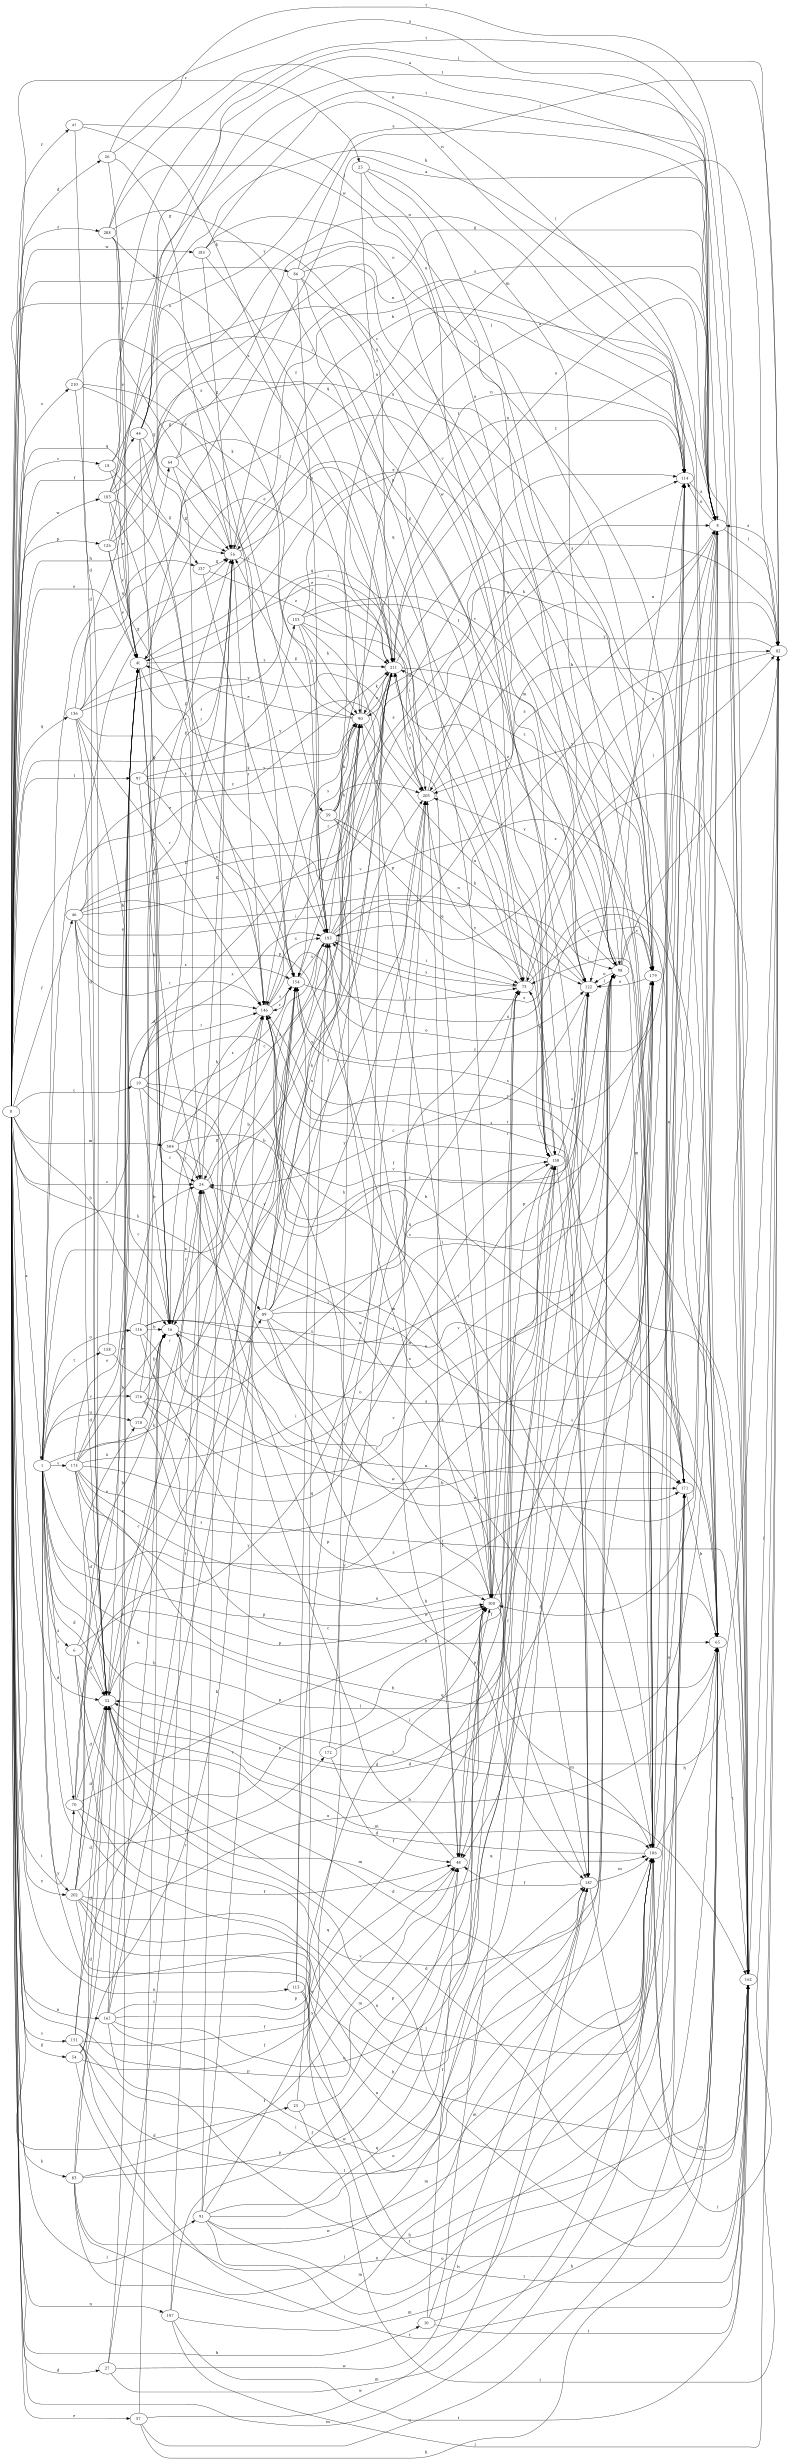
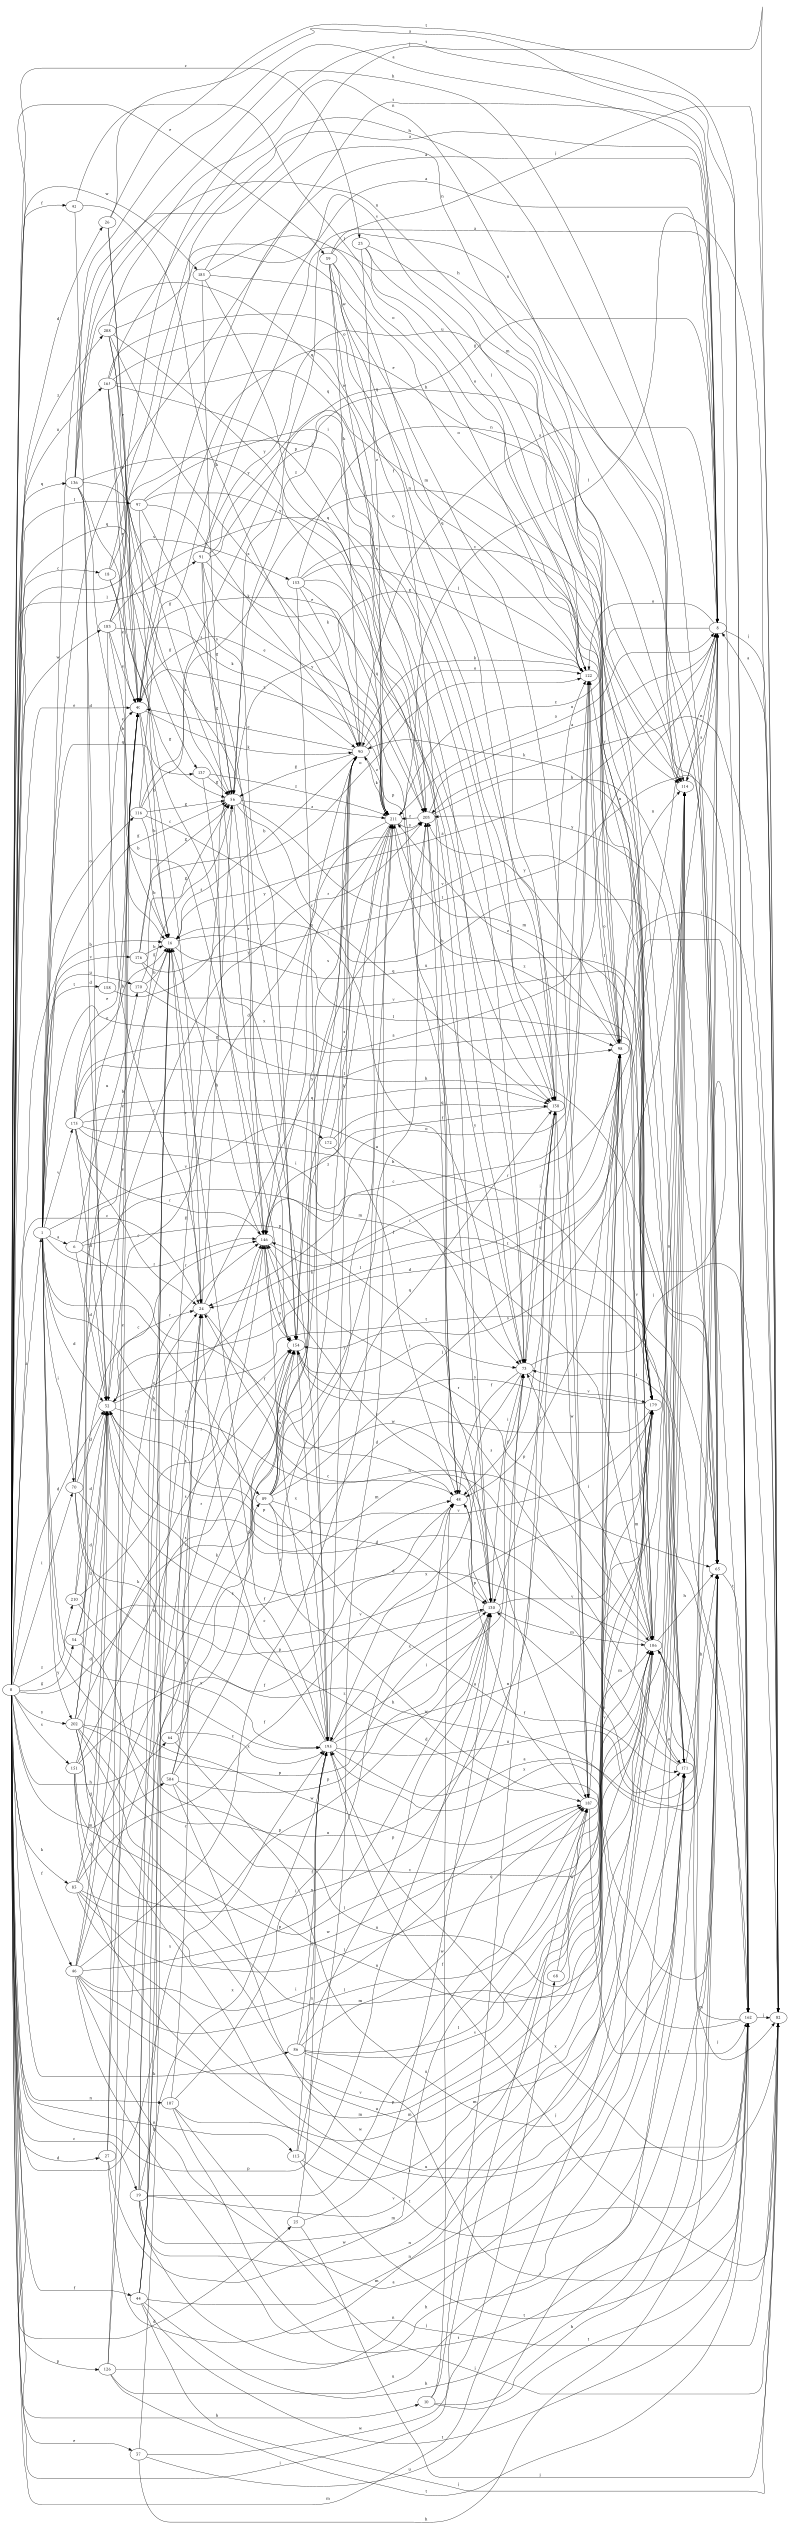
(492, 1604) -> (492, 1608)
none -> (556, 1976)
